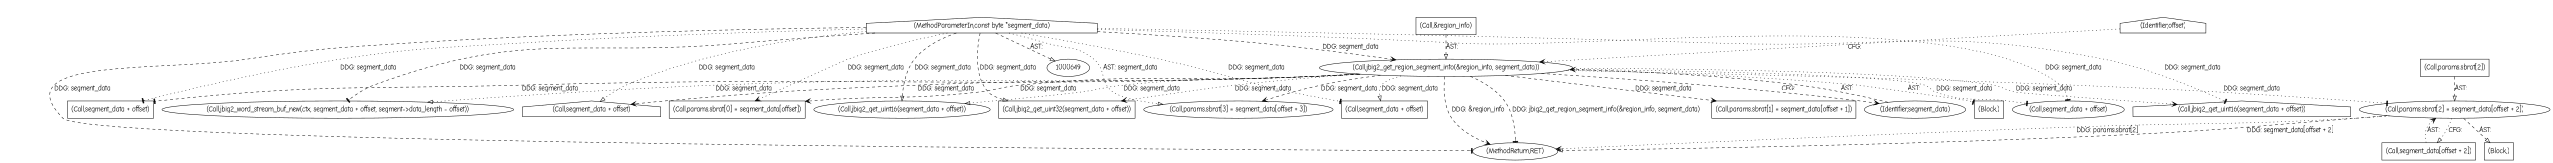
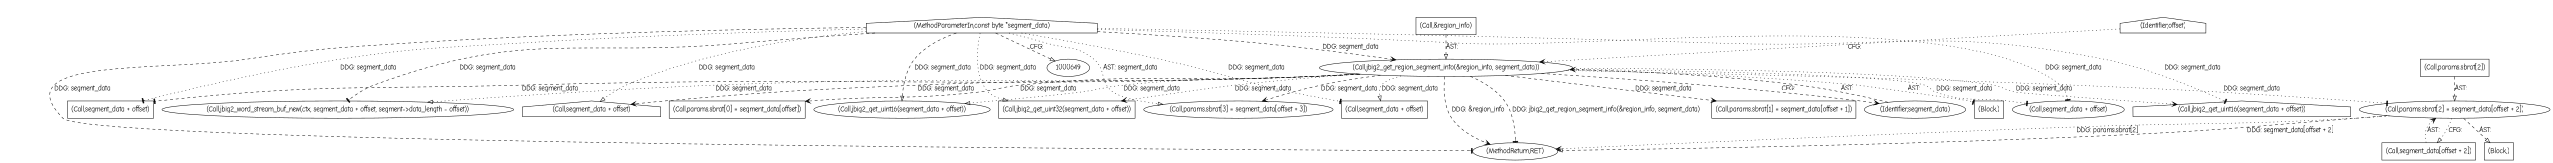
(1038, 47) -> (1038, 47)
(851, 58) -> none
(979, 72) -> (979, 72)
